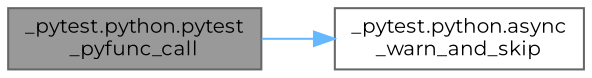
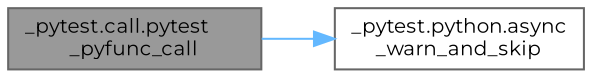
(135, 39) -> (135, 39)
